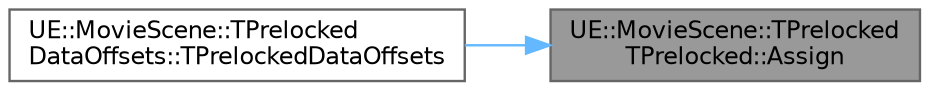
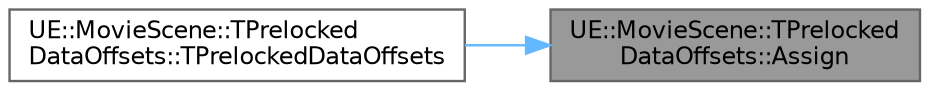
(735, 45) -> (735, 45)
